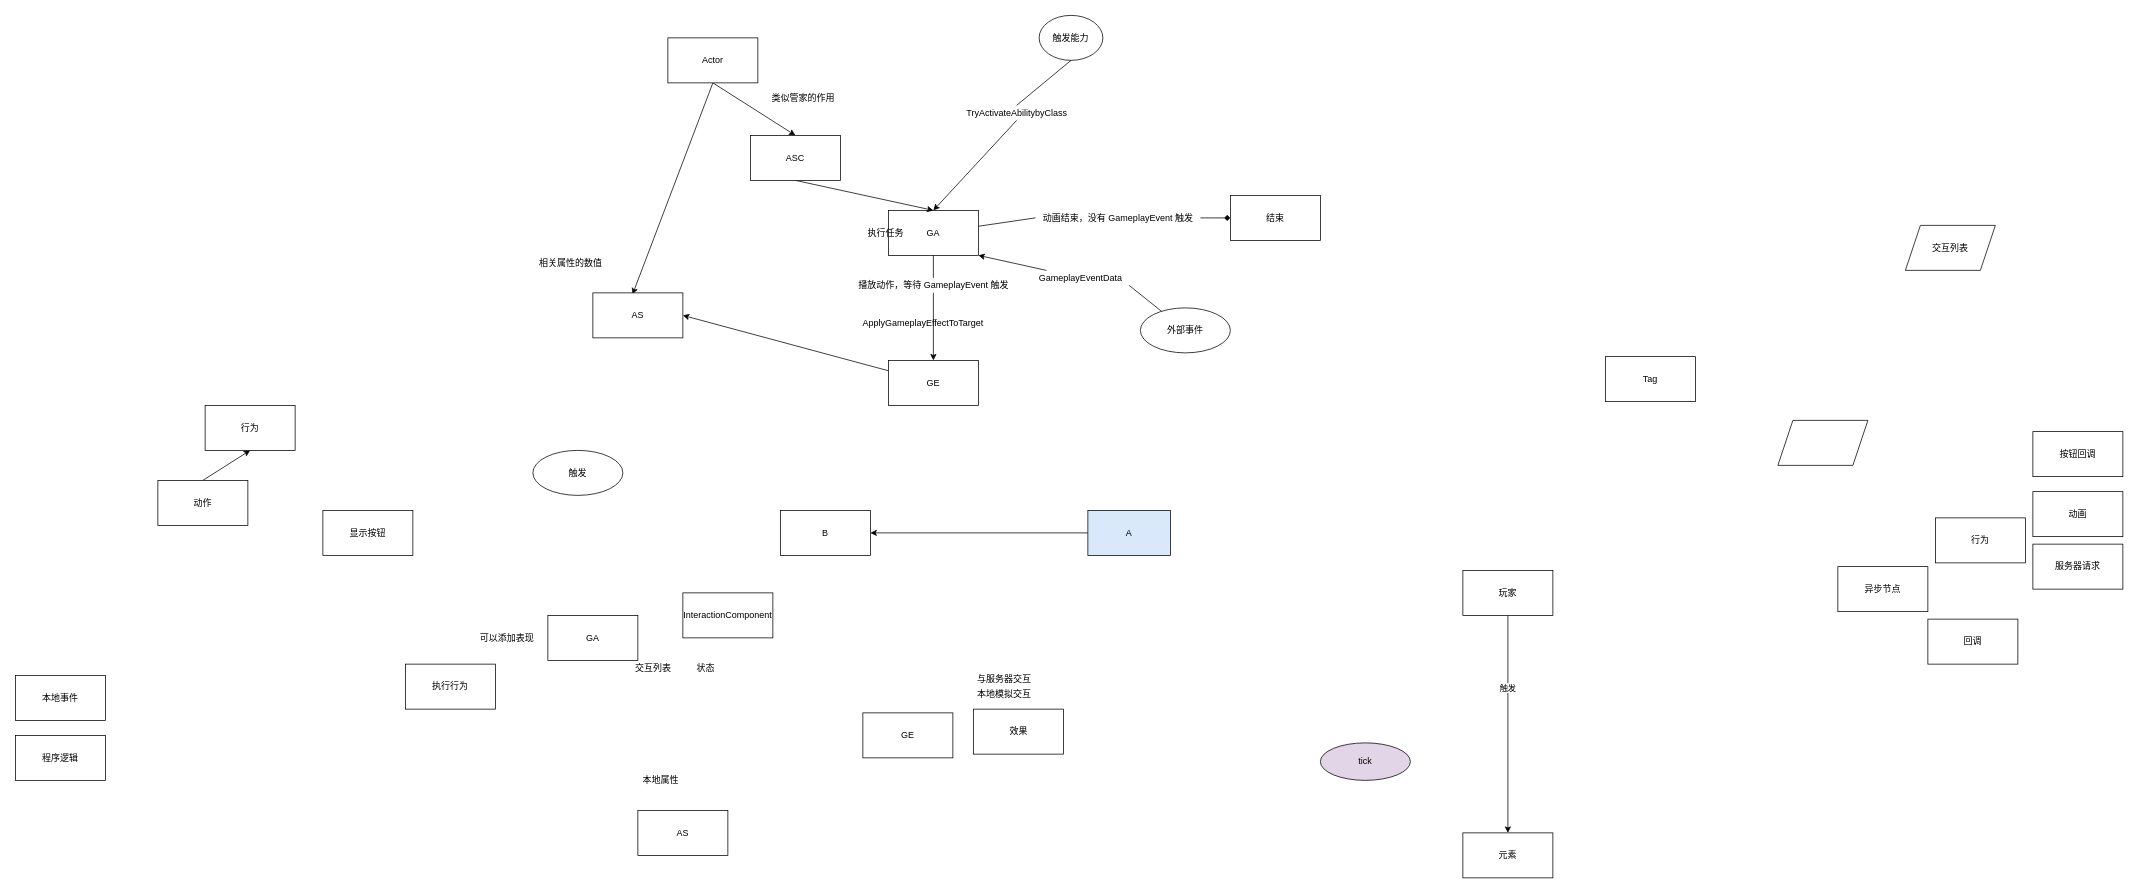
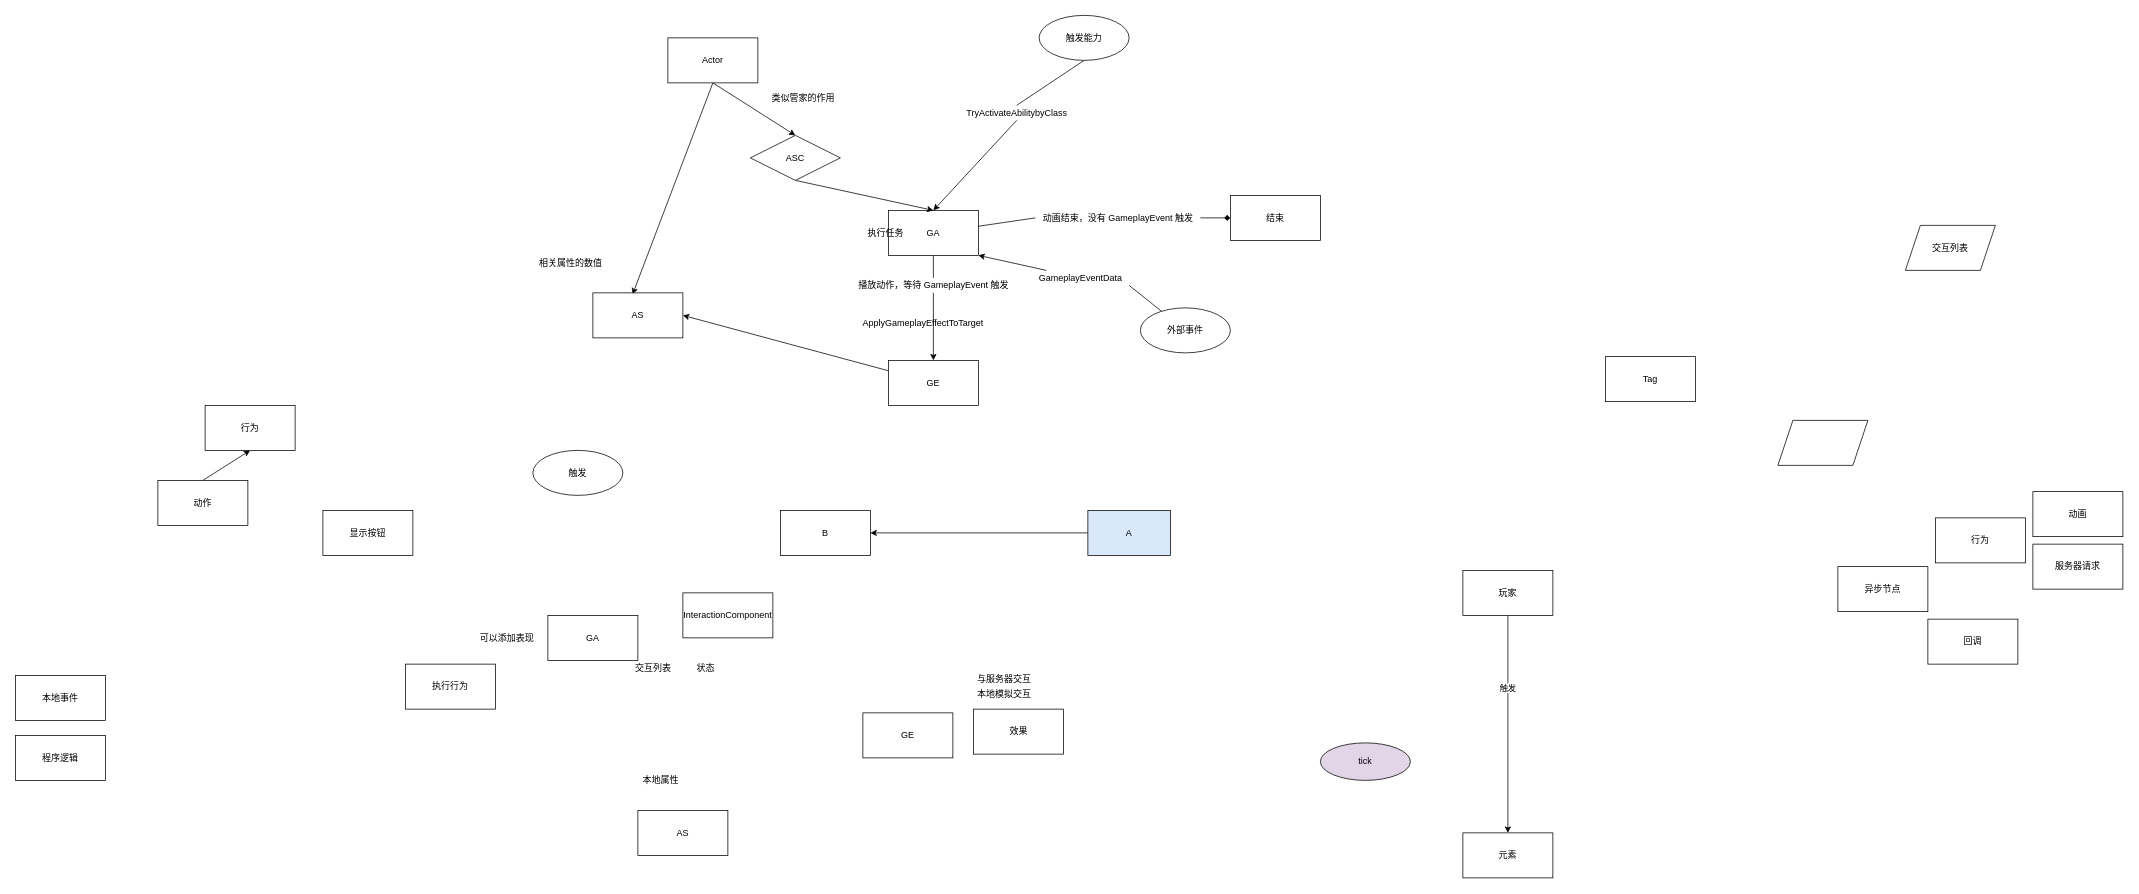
(1071, 38) -> (1084, 38)
(795, 158) -> (795, 158)
(2078, 454) -> none
